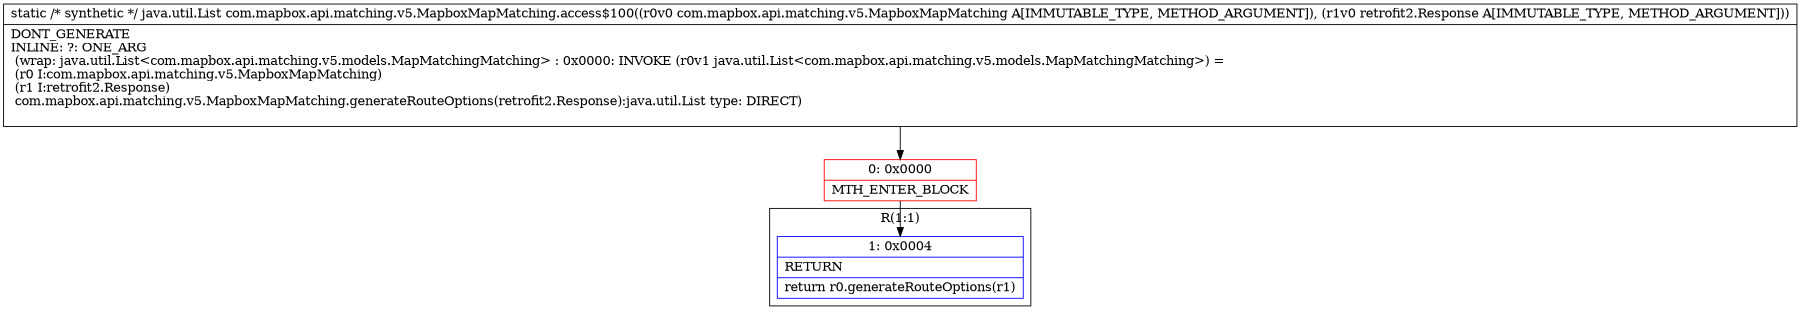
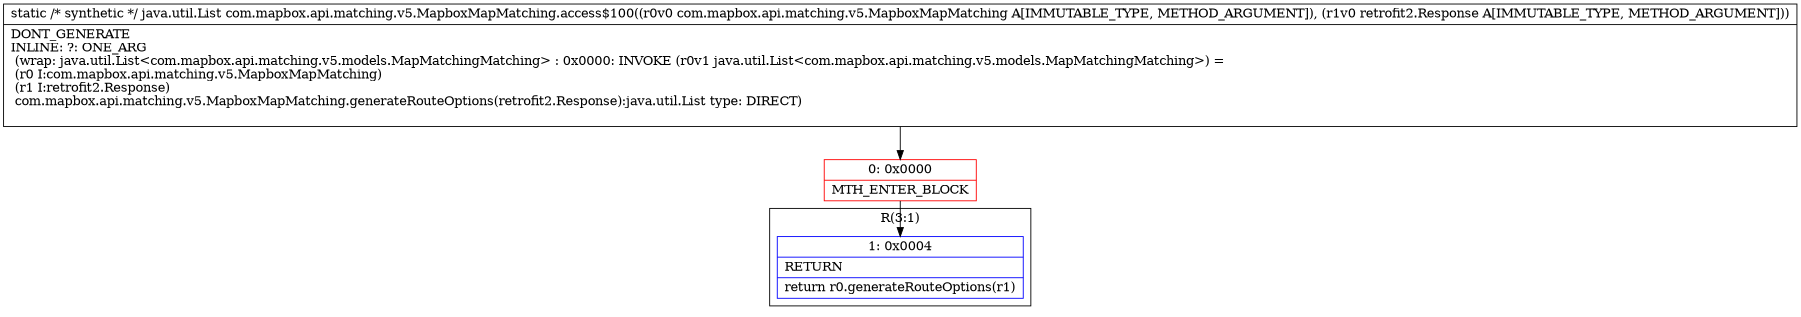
(900, 219) -> (900, 219)
